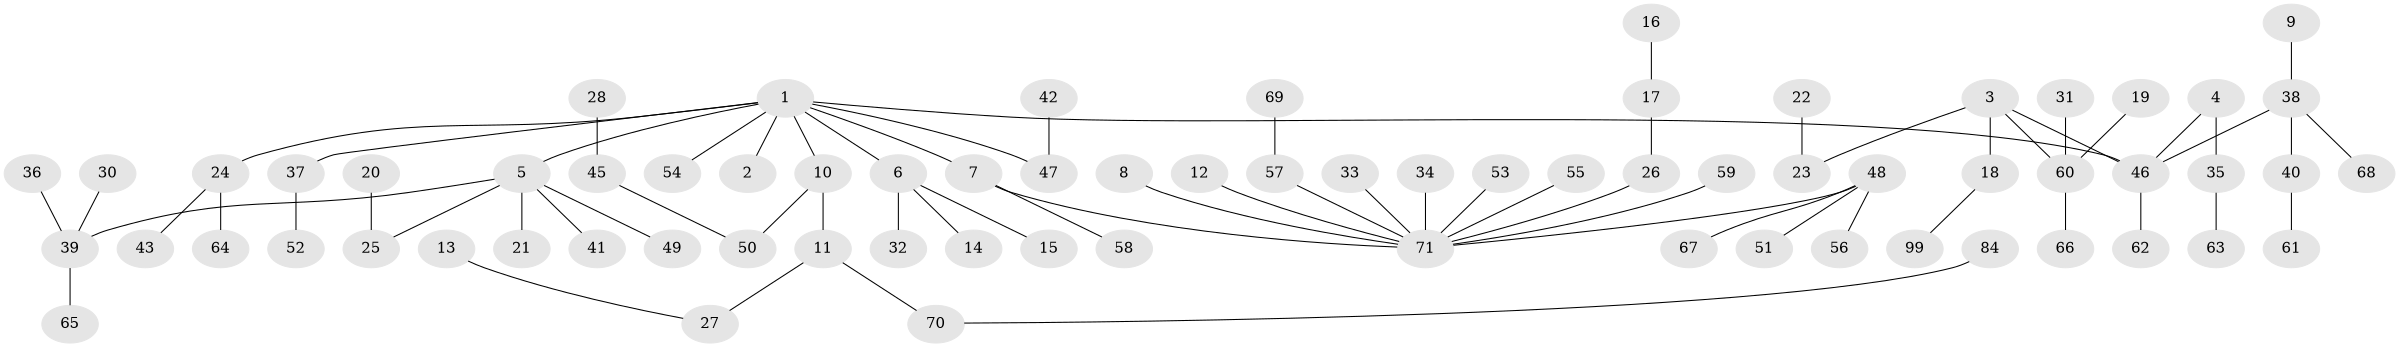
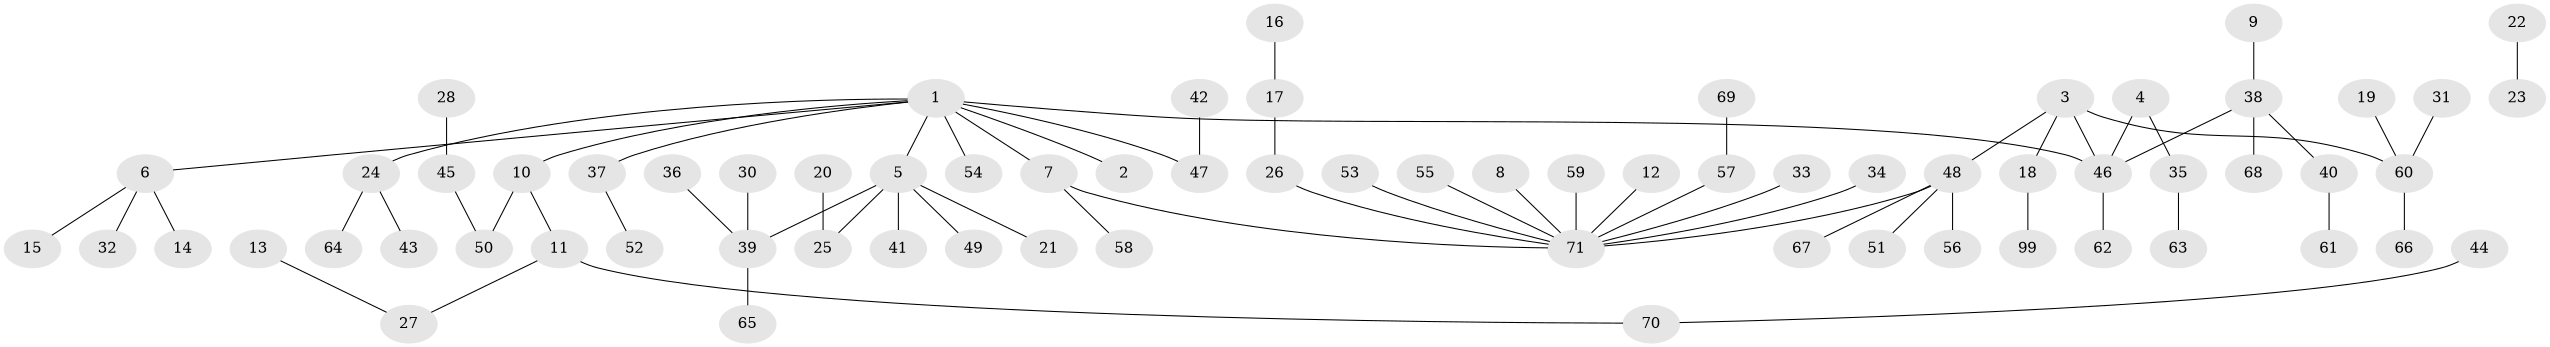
(1887, 136) -> (2009, 136)
(1990, 249) -> (2480, 249)
